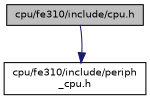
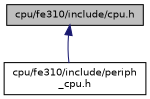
(82, 39) -> (68, 49)
